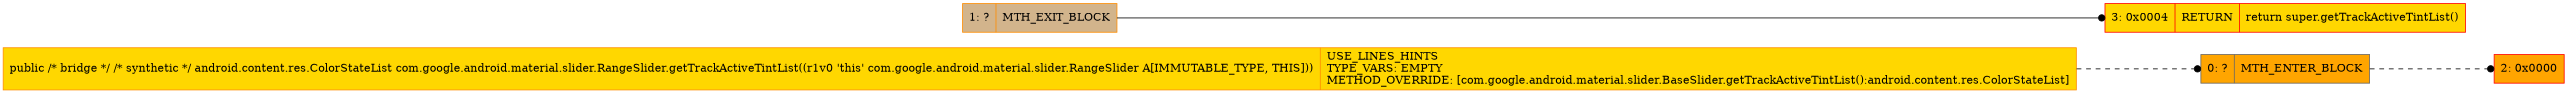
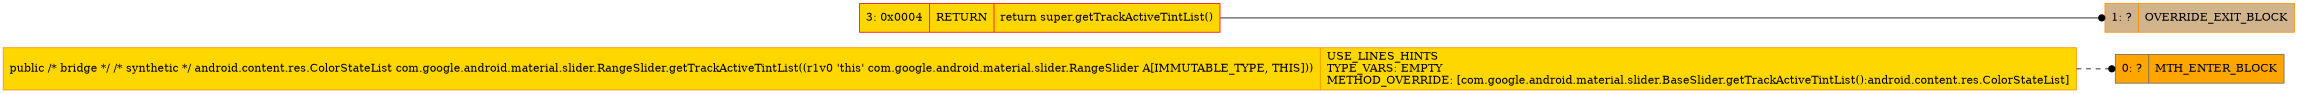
(1056, 18) -> (2216, 18)
(1608, 18) -> (1659, 18)
(2529, 69) -> none
